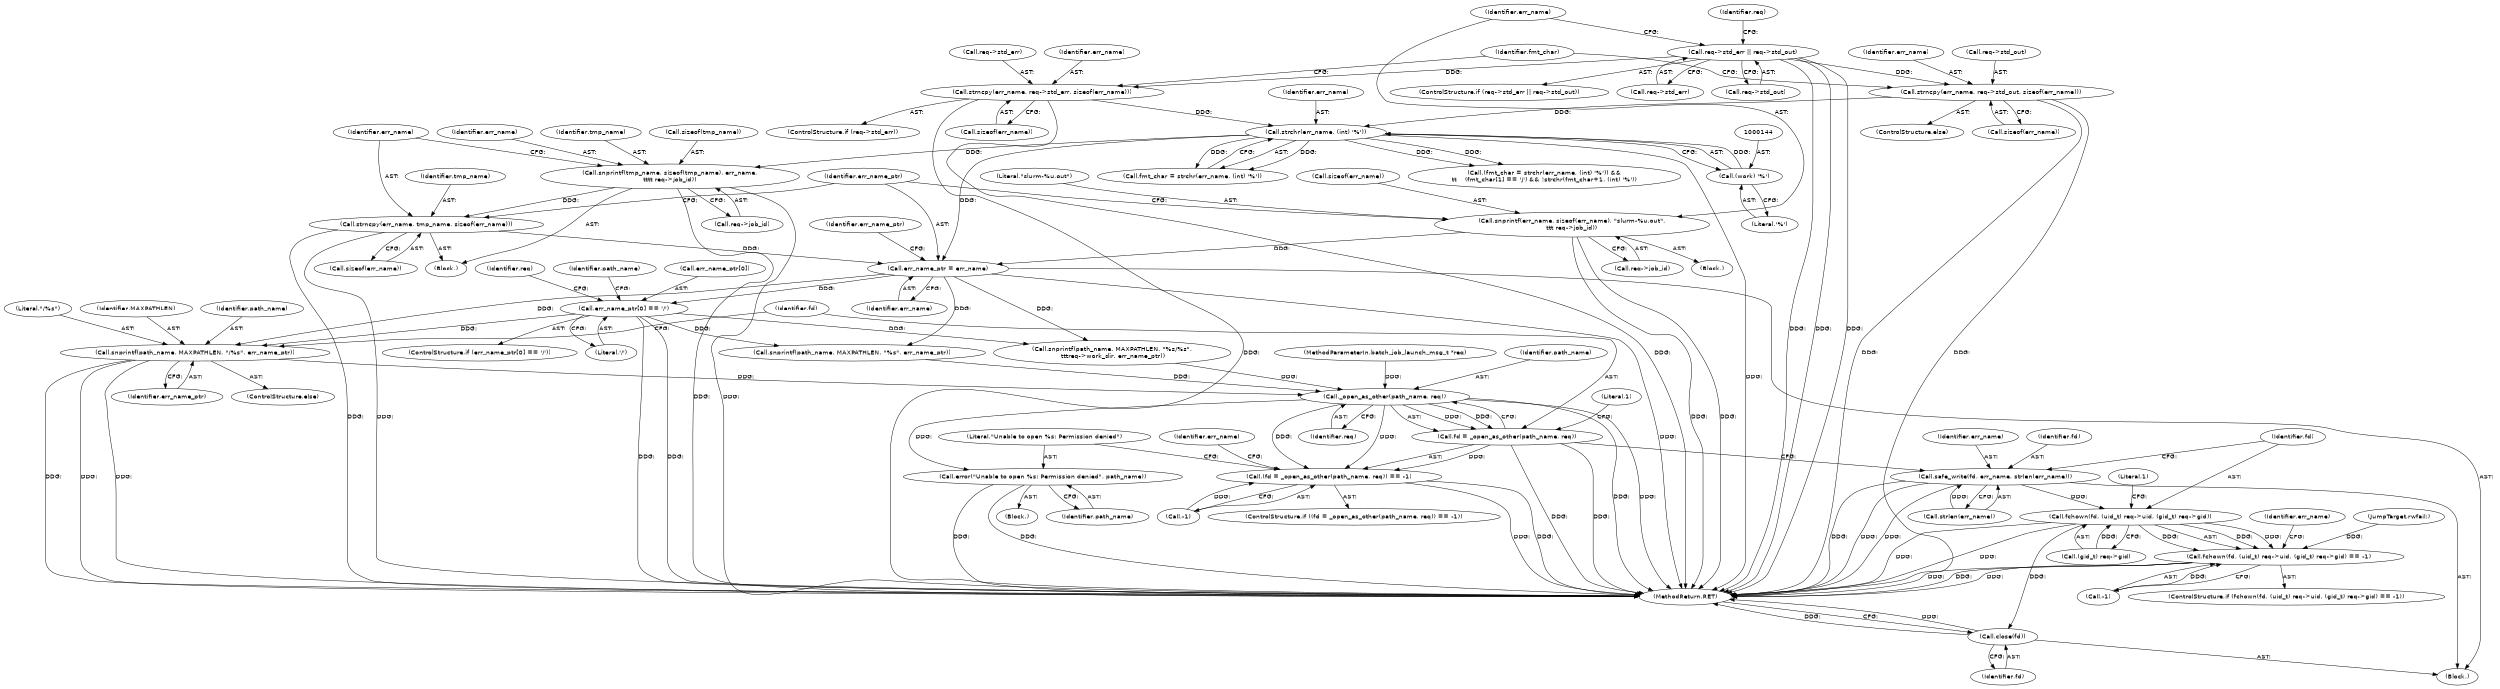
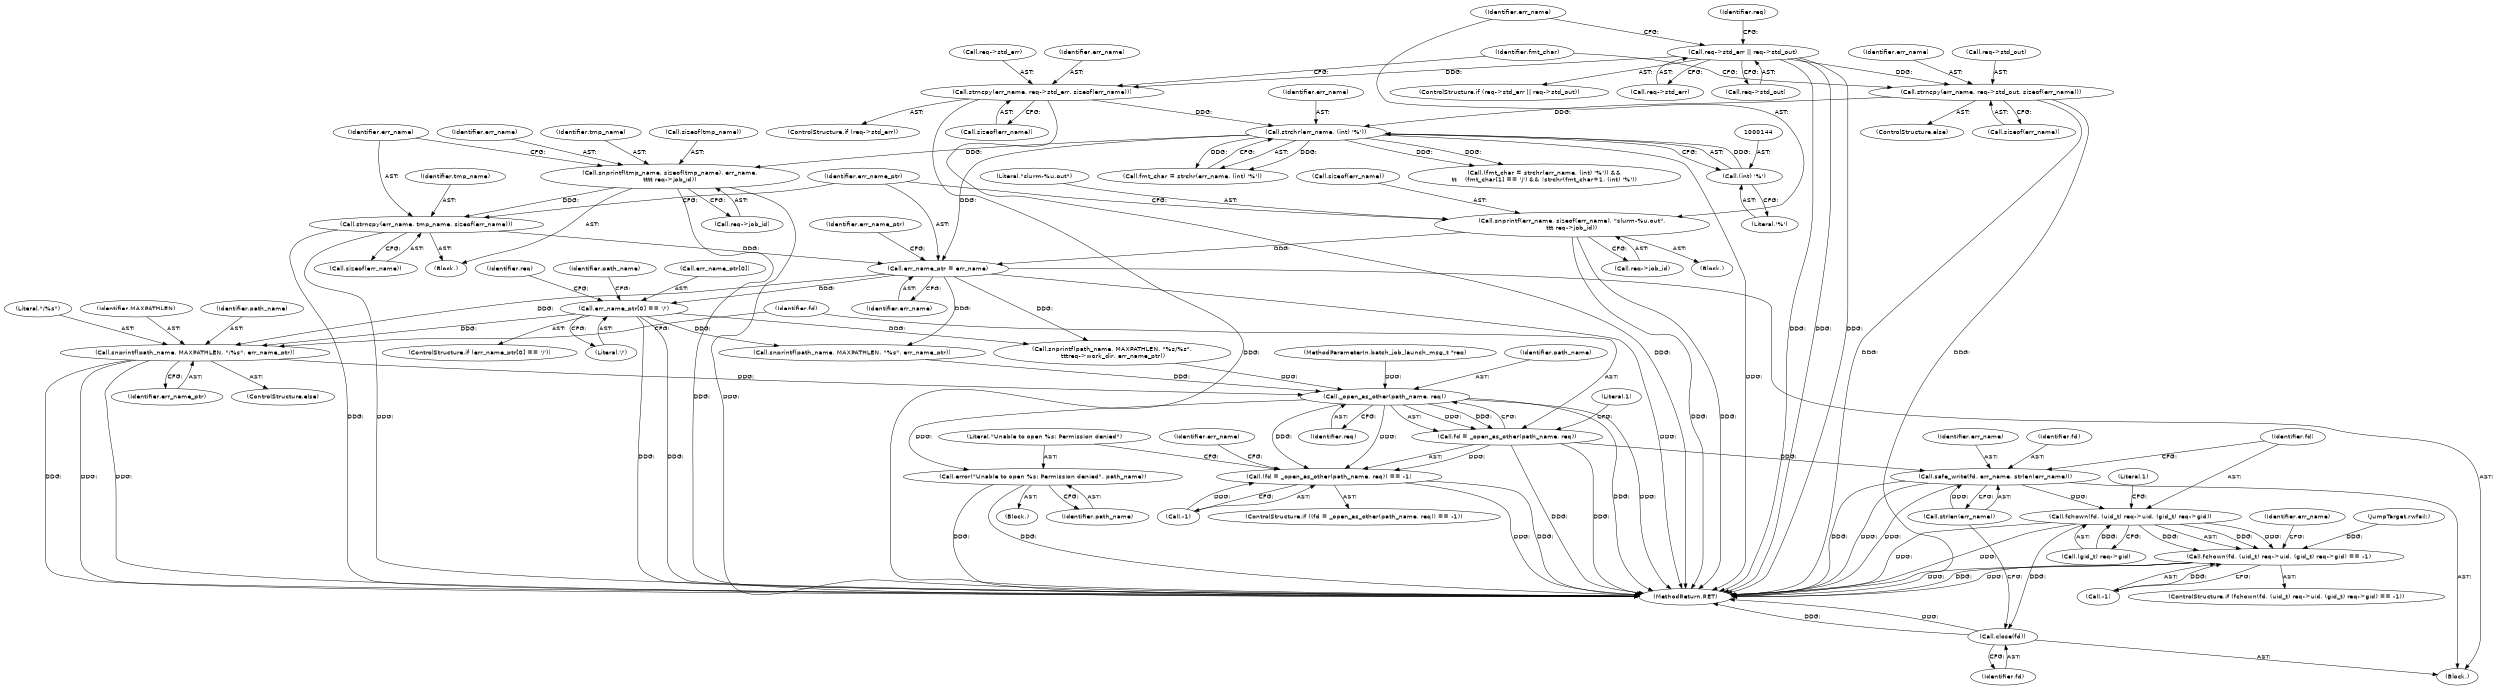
(1744, 176) -> (1744, 176)
(1790, 457) -> (1790, 457)
(1845, 617) -> (2001, 564)
